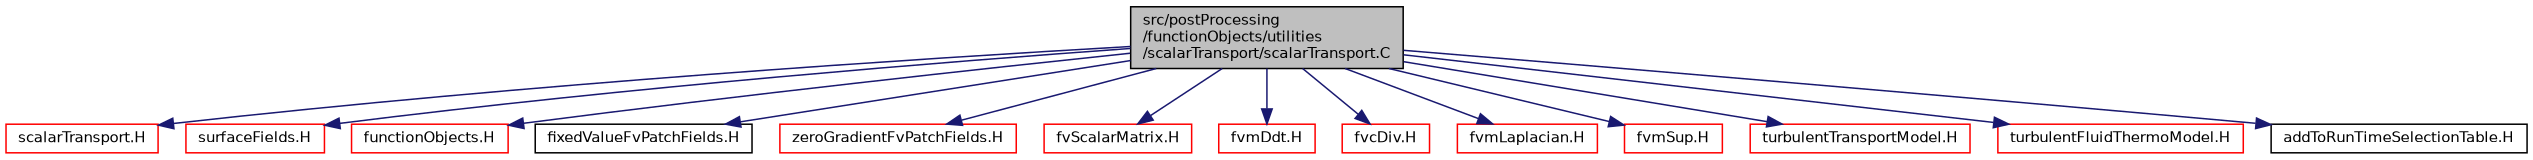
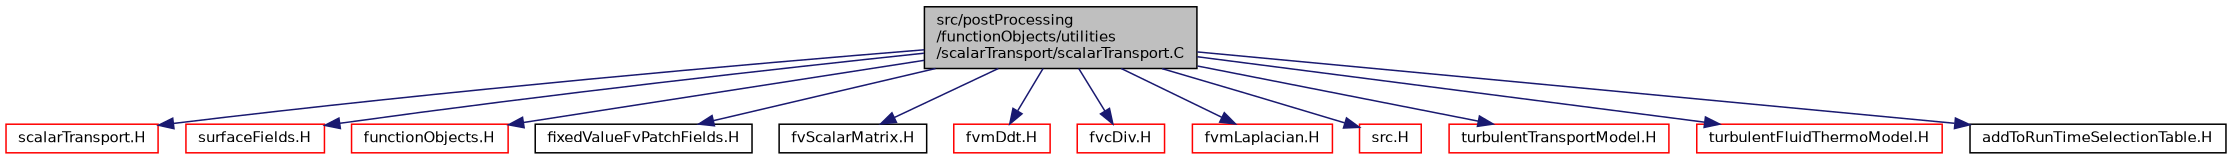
(898, 139) -> none
(1118, 139) -> (853, 139)
(1673, 139) -> (1390, 139)
